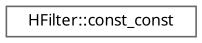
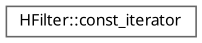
(101, 22) -> (101, 22)
